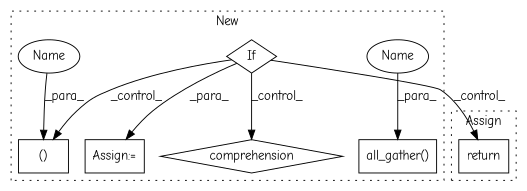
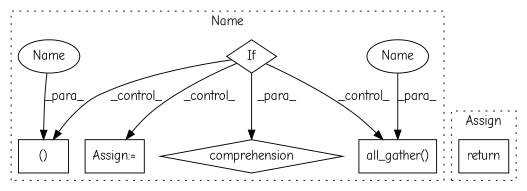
(228, 22) -> (228, 22)
(382, 78) -> (324, 94)
(210, 97) -> (210, 97)
(277, 97) -> (277, 97)
